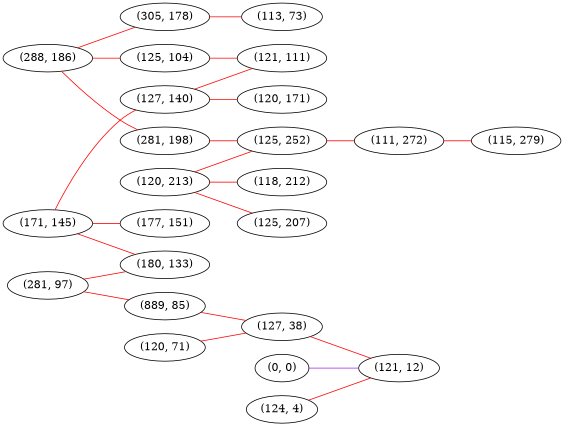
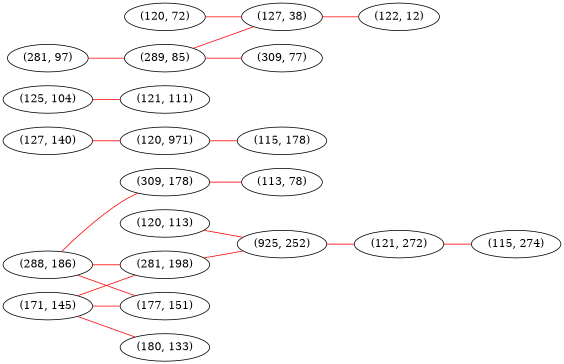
(165, 17) -> (165, 182)
(282, 17) -> (282, 182)
(106, 58) -> (99, 283)
none -> (282, 58)
(224, 79) -> none
(282, 99) -> (165, 141)
(282, 141) -> (282, 244)
none -> (282, 141)
(399, 141) -> (399, 244)
(516, 141) -> (516, 244)
(89, 154) -> (99, 288)
(165, 182) -> (165, 223)
(282, 182) -> none
(282, 223) -> none
(105, 275) -> none
(165, 306) -> (165, 58)
(165, 347) -> (165, 17)
(282, 368) -> none
(399, 368) -> (399, 17)
(282, 409) -> none
